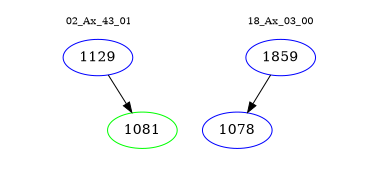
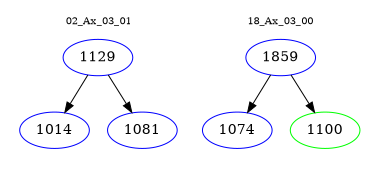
(99, 22) -> (99, 22)
none -> (55, 130)
(142, 130) -> (142, 130)
(237, 130) -> (237, 130)
none -> (325, 130)
